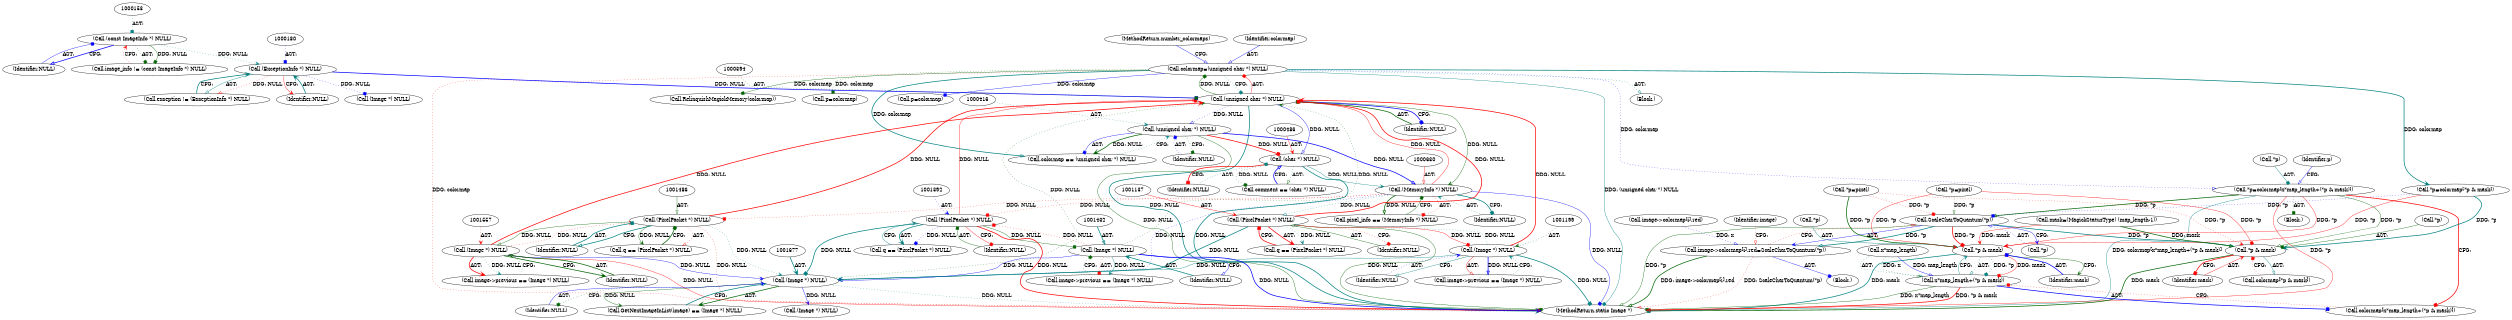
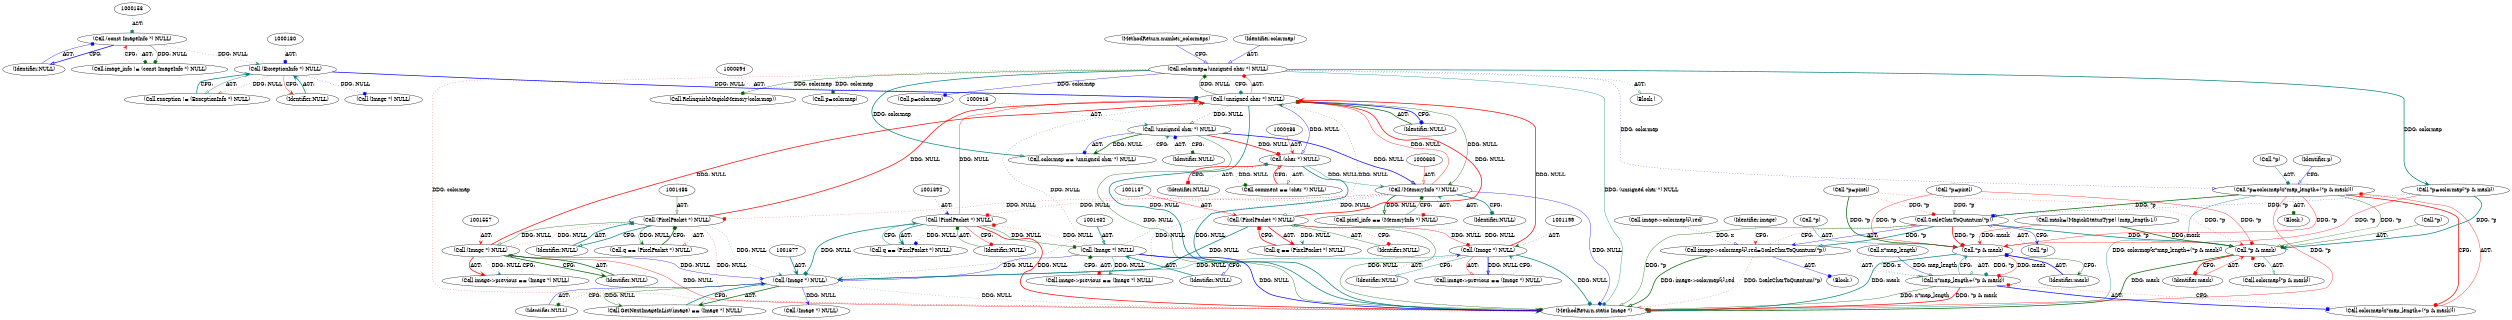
(1274, 176) -> (1274, 176)
none -> (2469, 224)
(1755, 234) -> (1755, 234)
